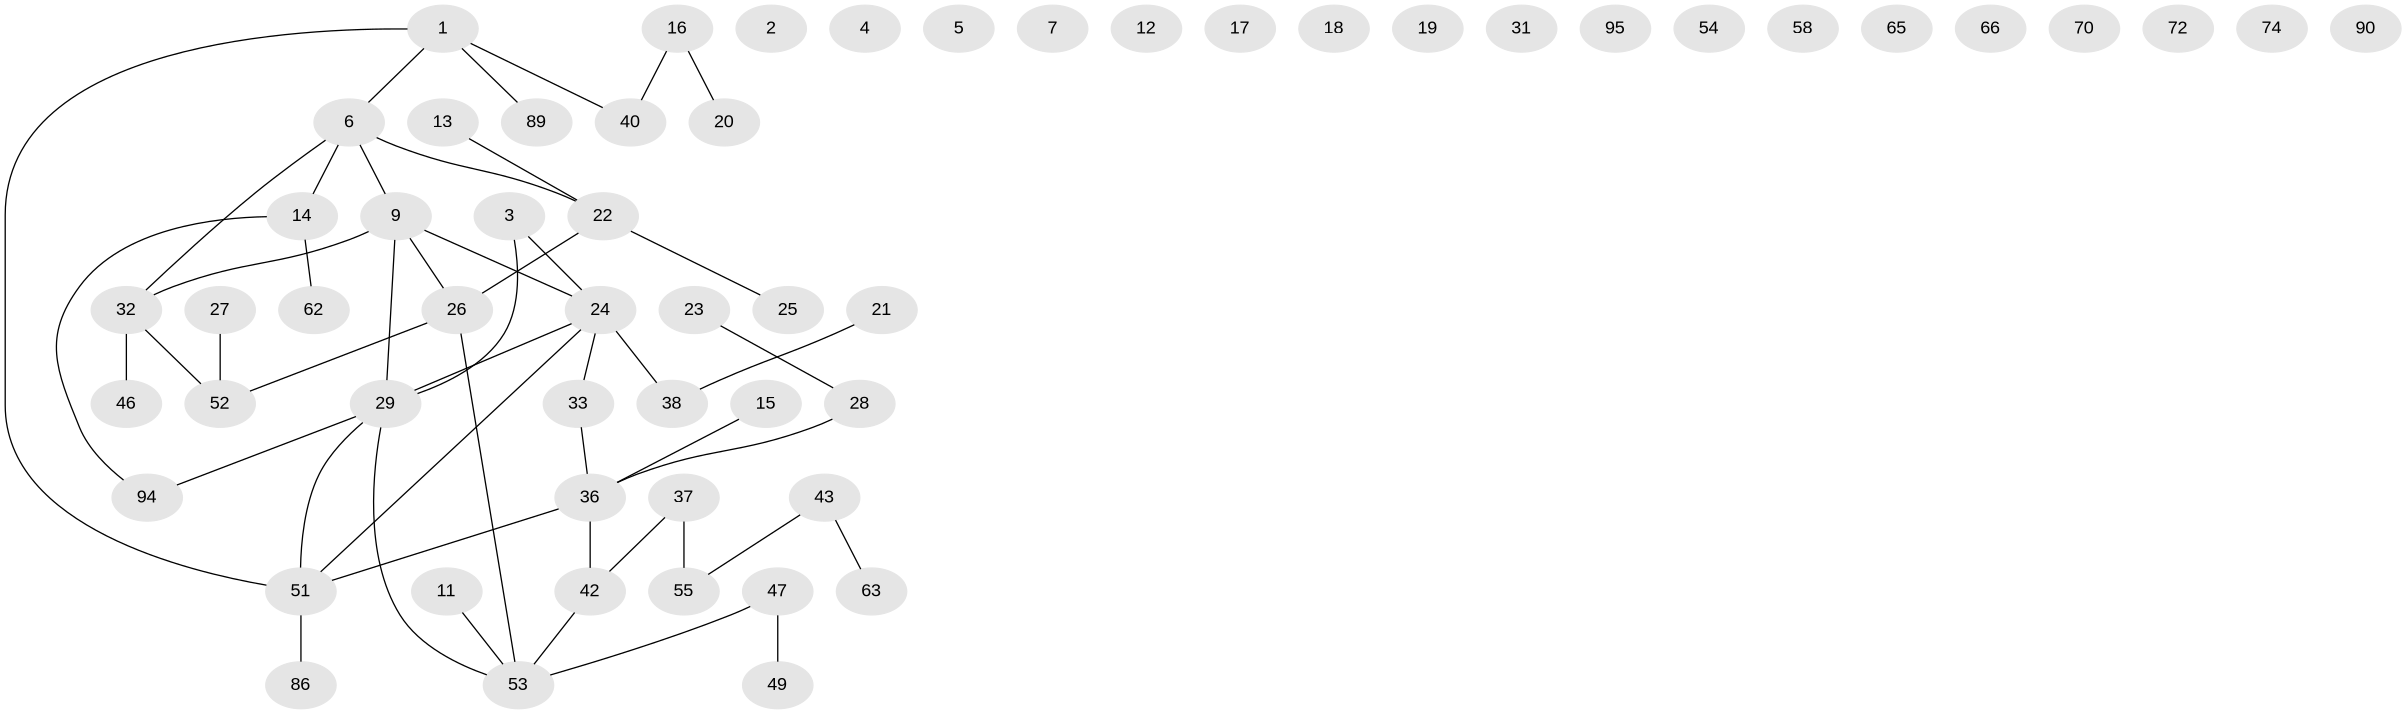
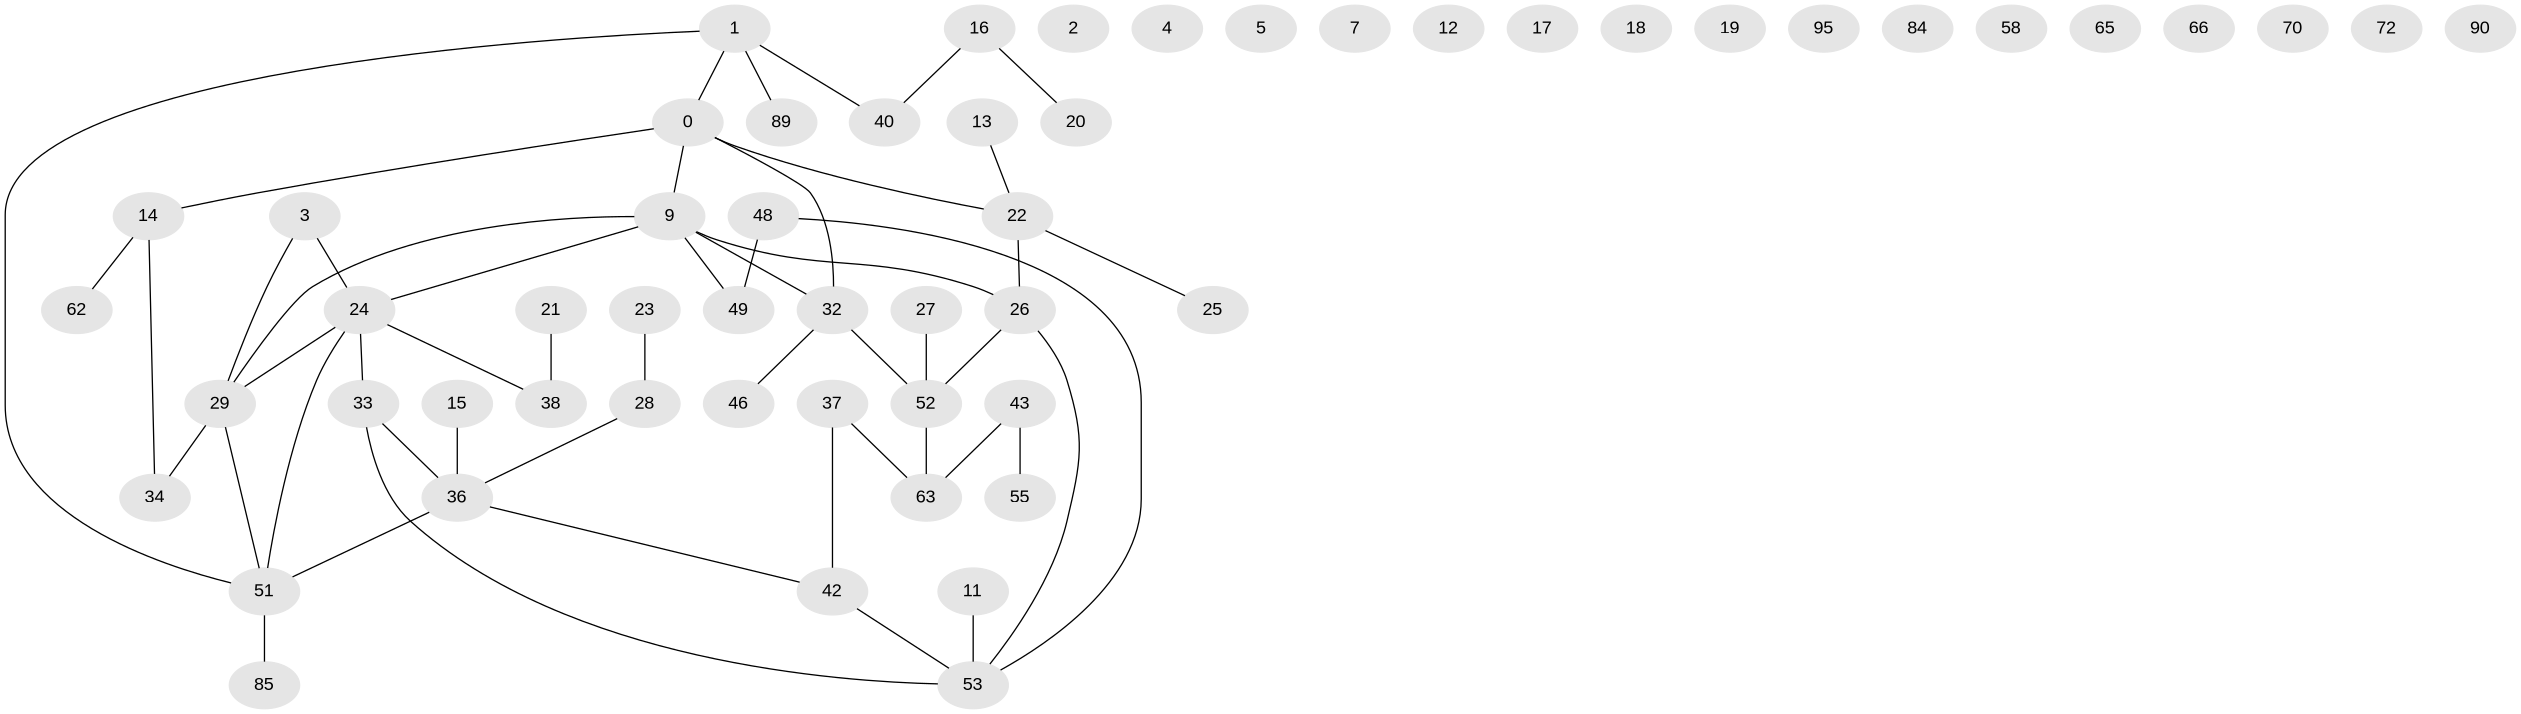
(1522, 29) -> none
(1709, 29) -> (1918, 29)
(2272, 29) -> none
(349, 122) -> (688, 122)
none -> (704, 263)
none -> (926, 451)
(147, 498) -> (155, 498)
(684, 545) -> (879, 451)
(383, 576) -> (610, 630)
(778, 591) -> (763, 216)
(301, 685) -> (264, 685)
